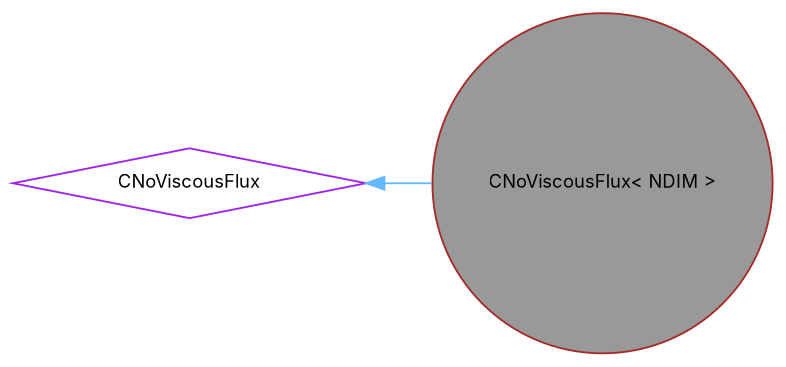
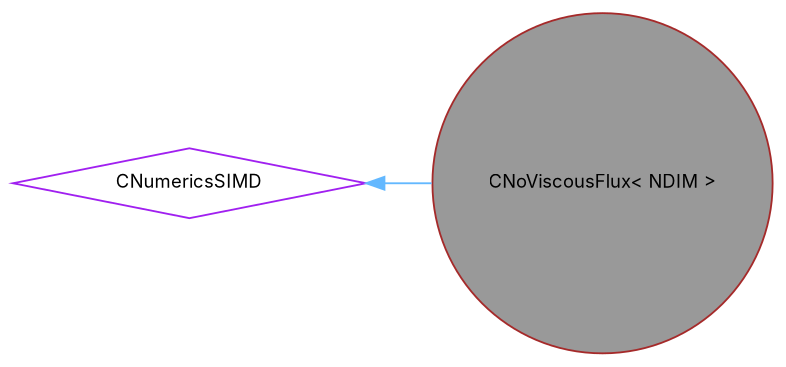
(189, 183) -> (189, 183)
